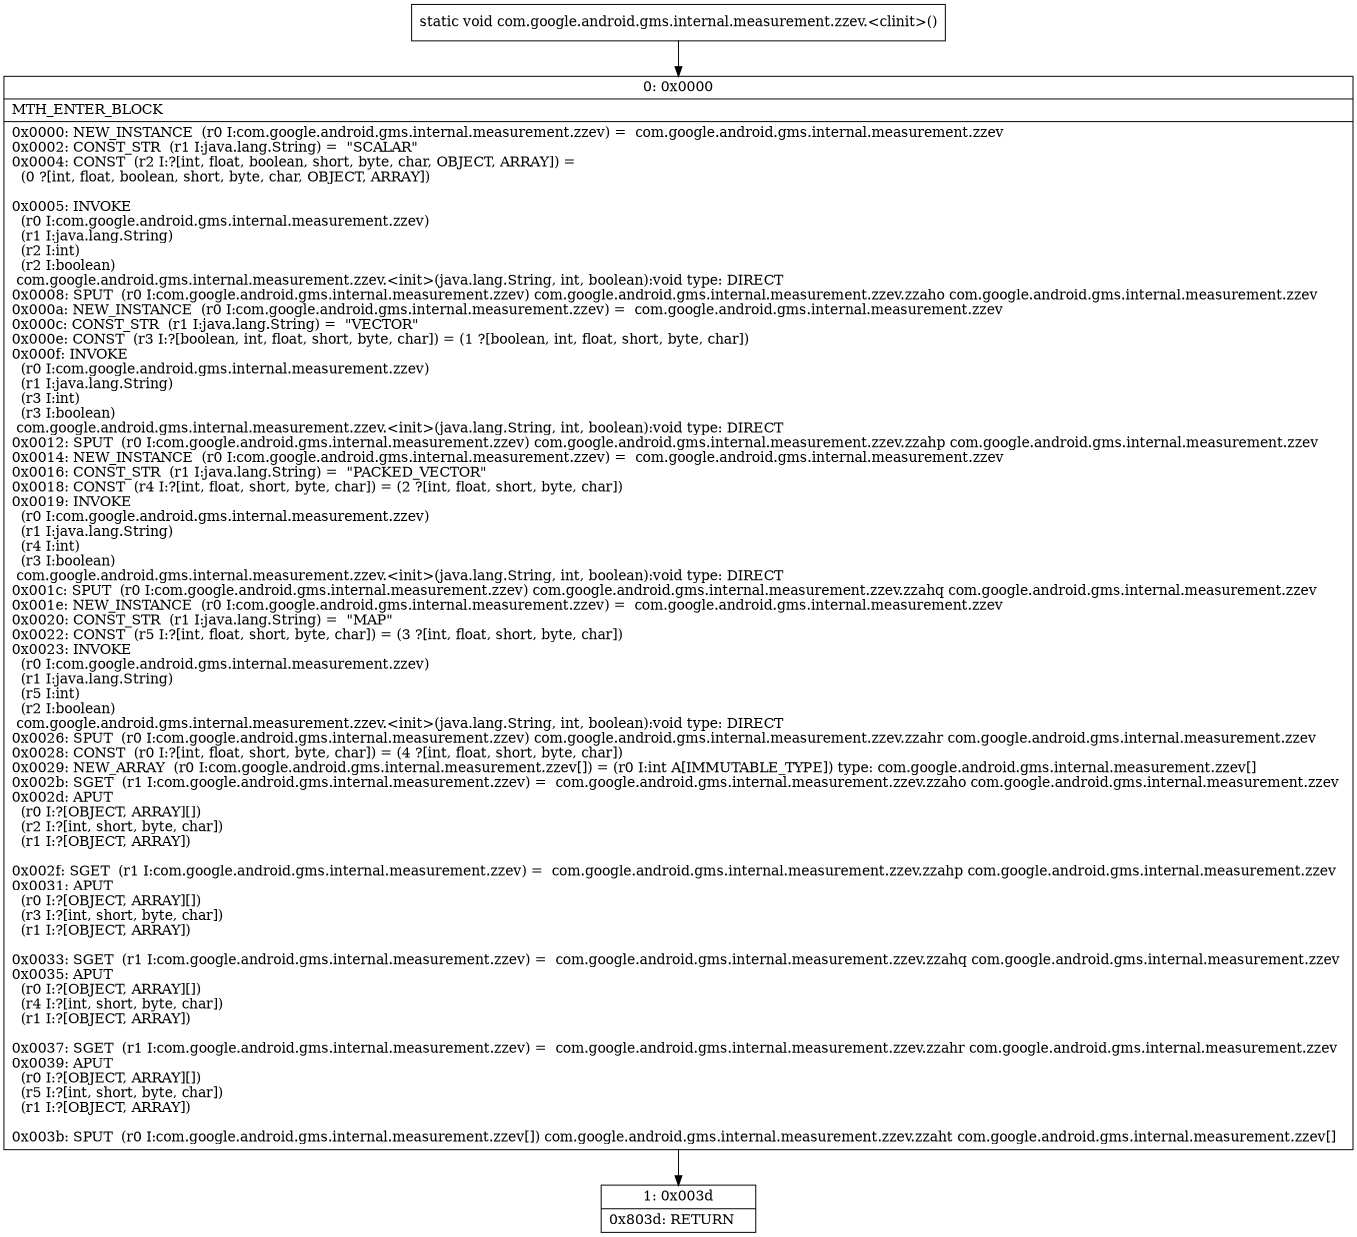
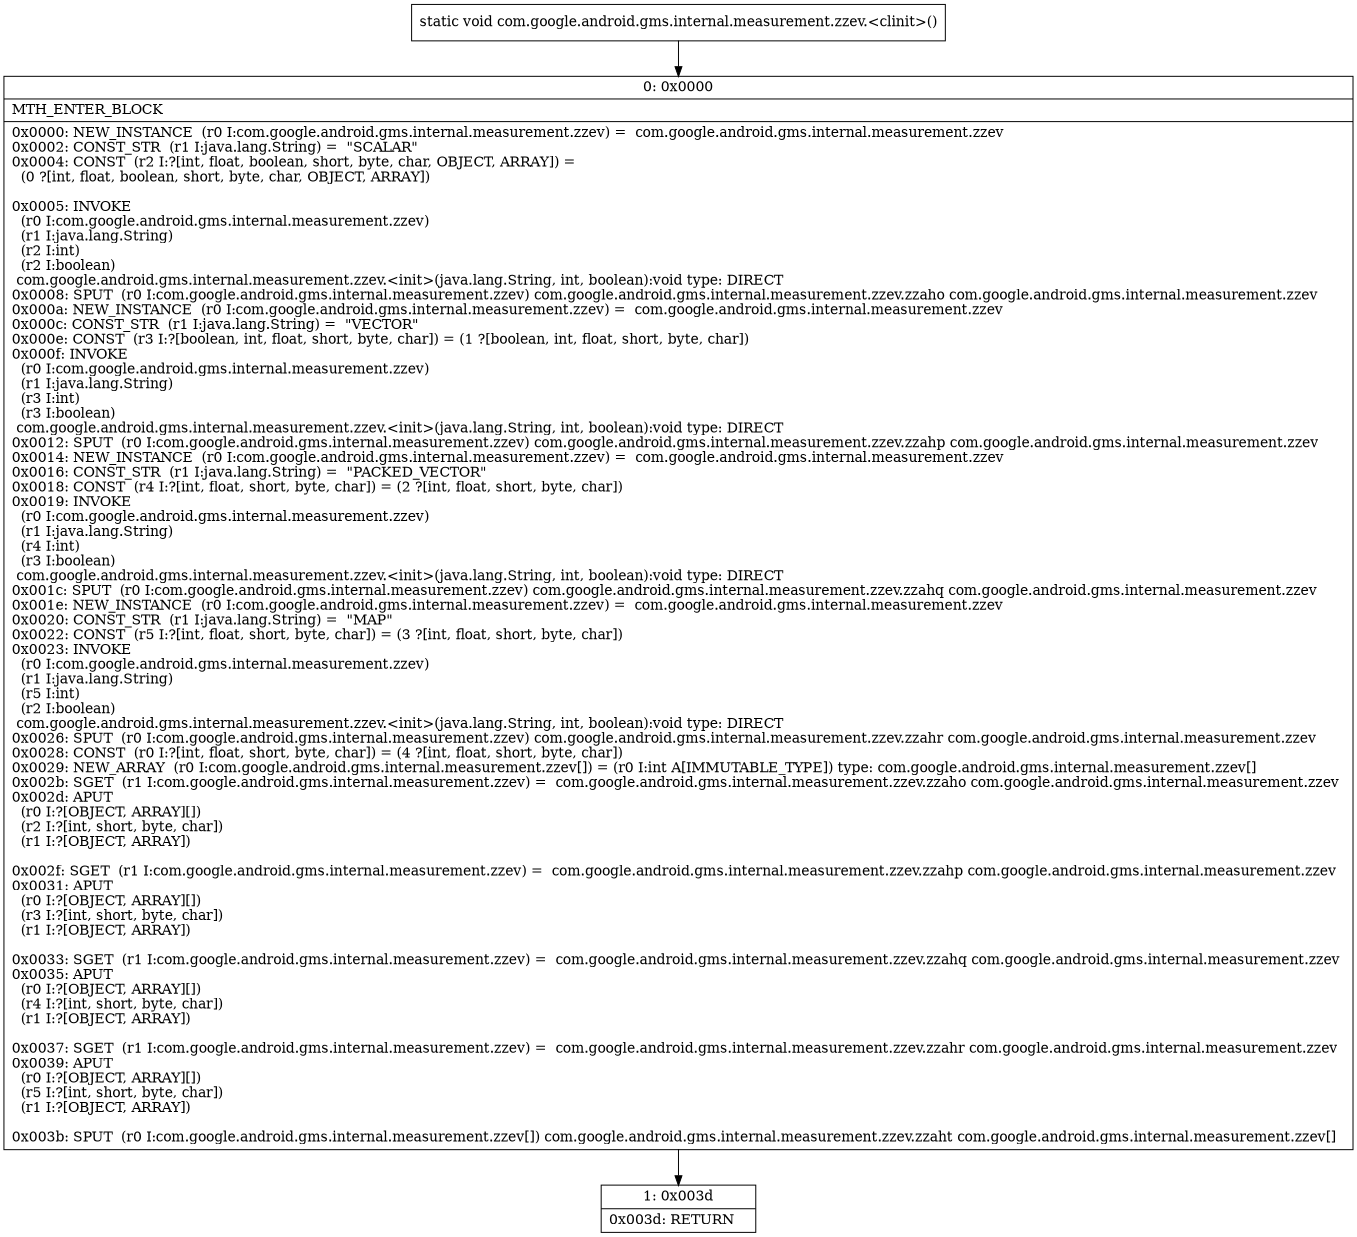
(678, 1220) -> (678, 1220)
